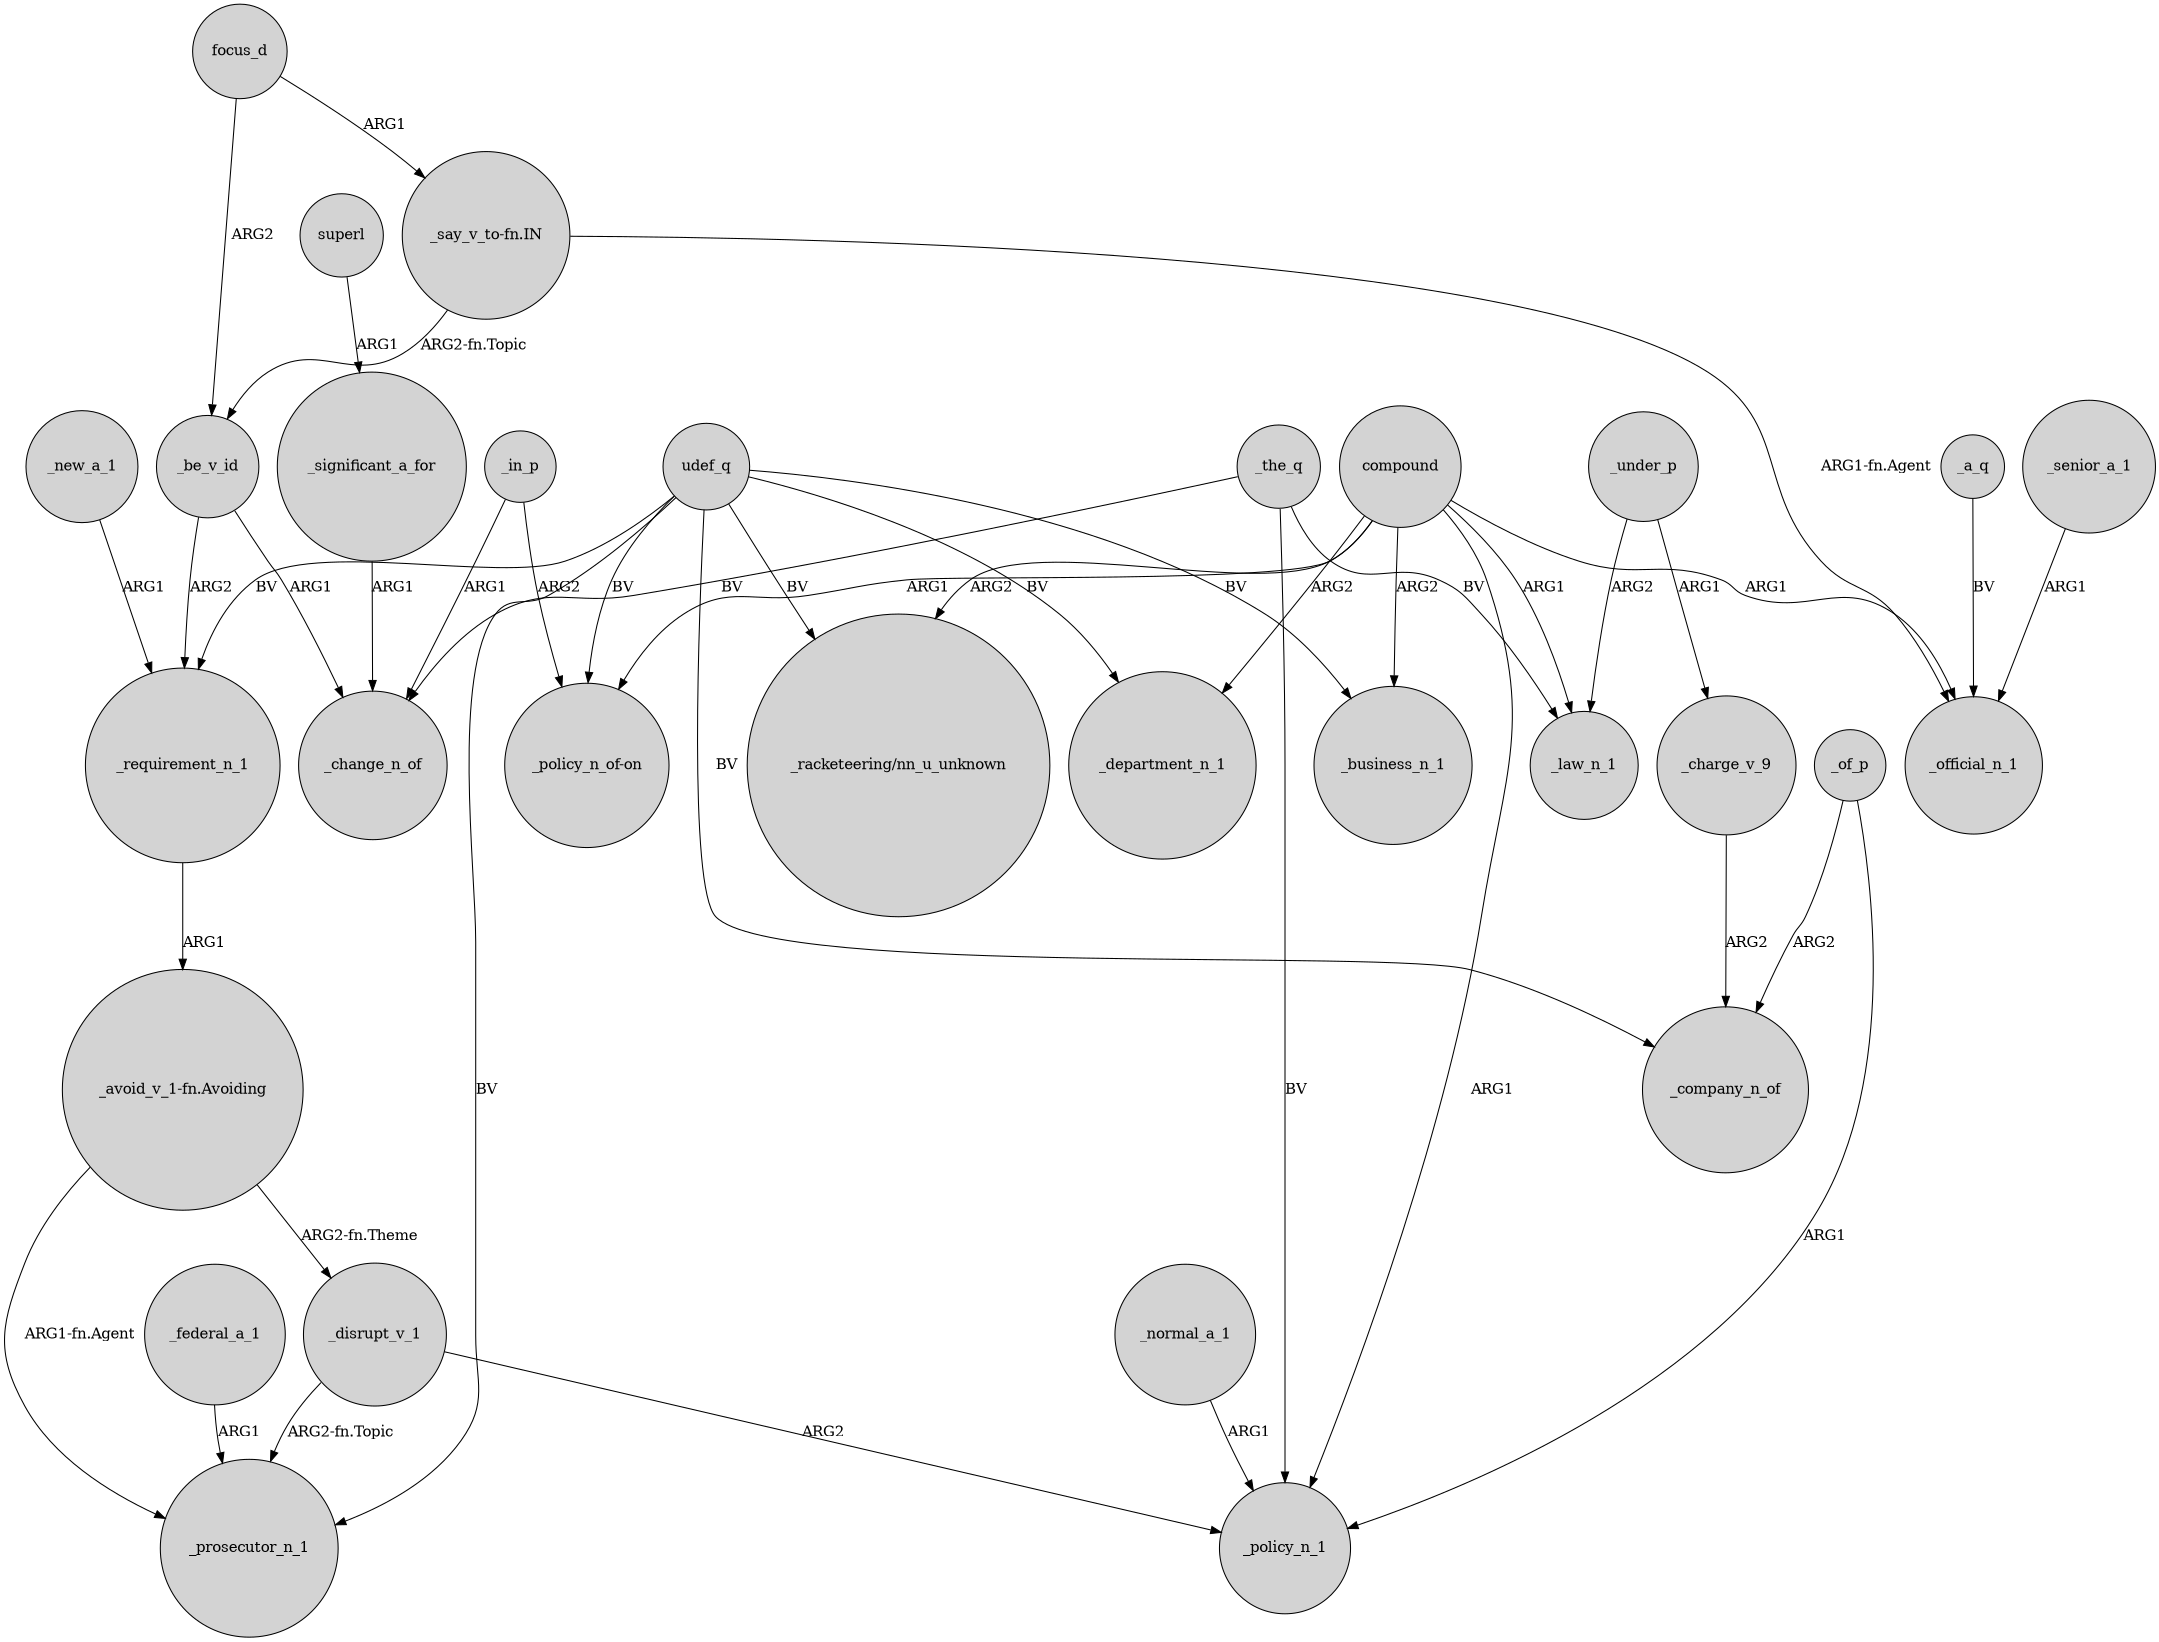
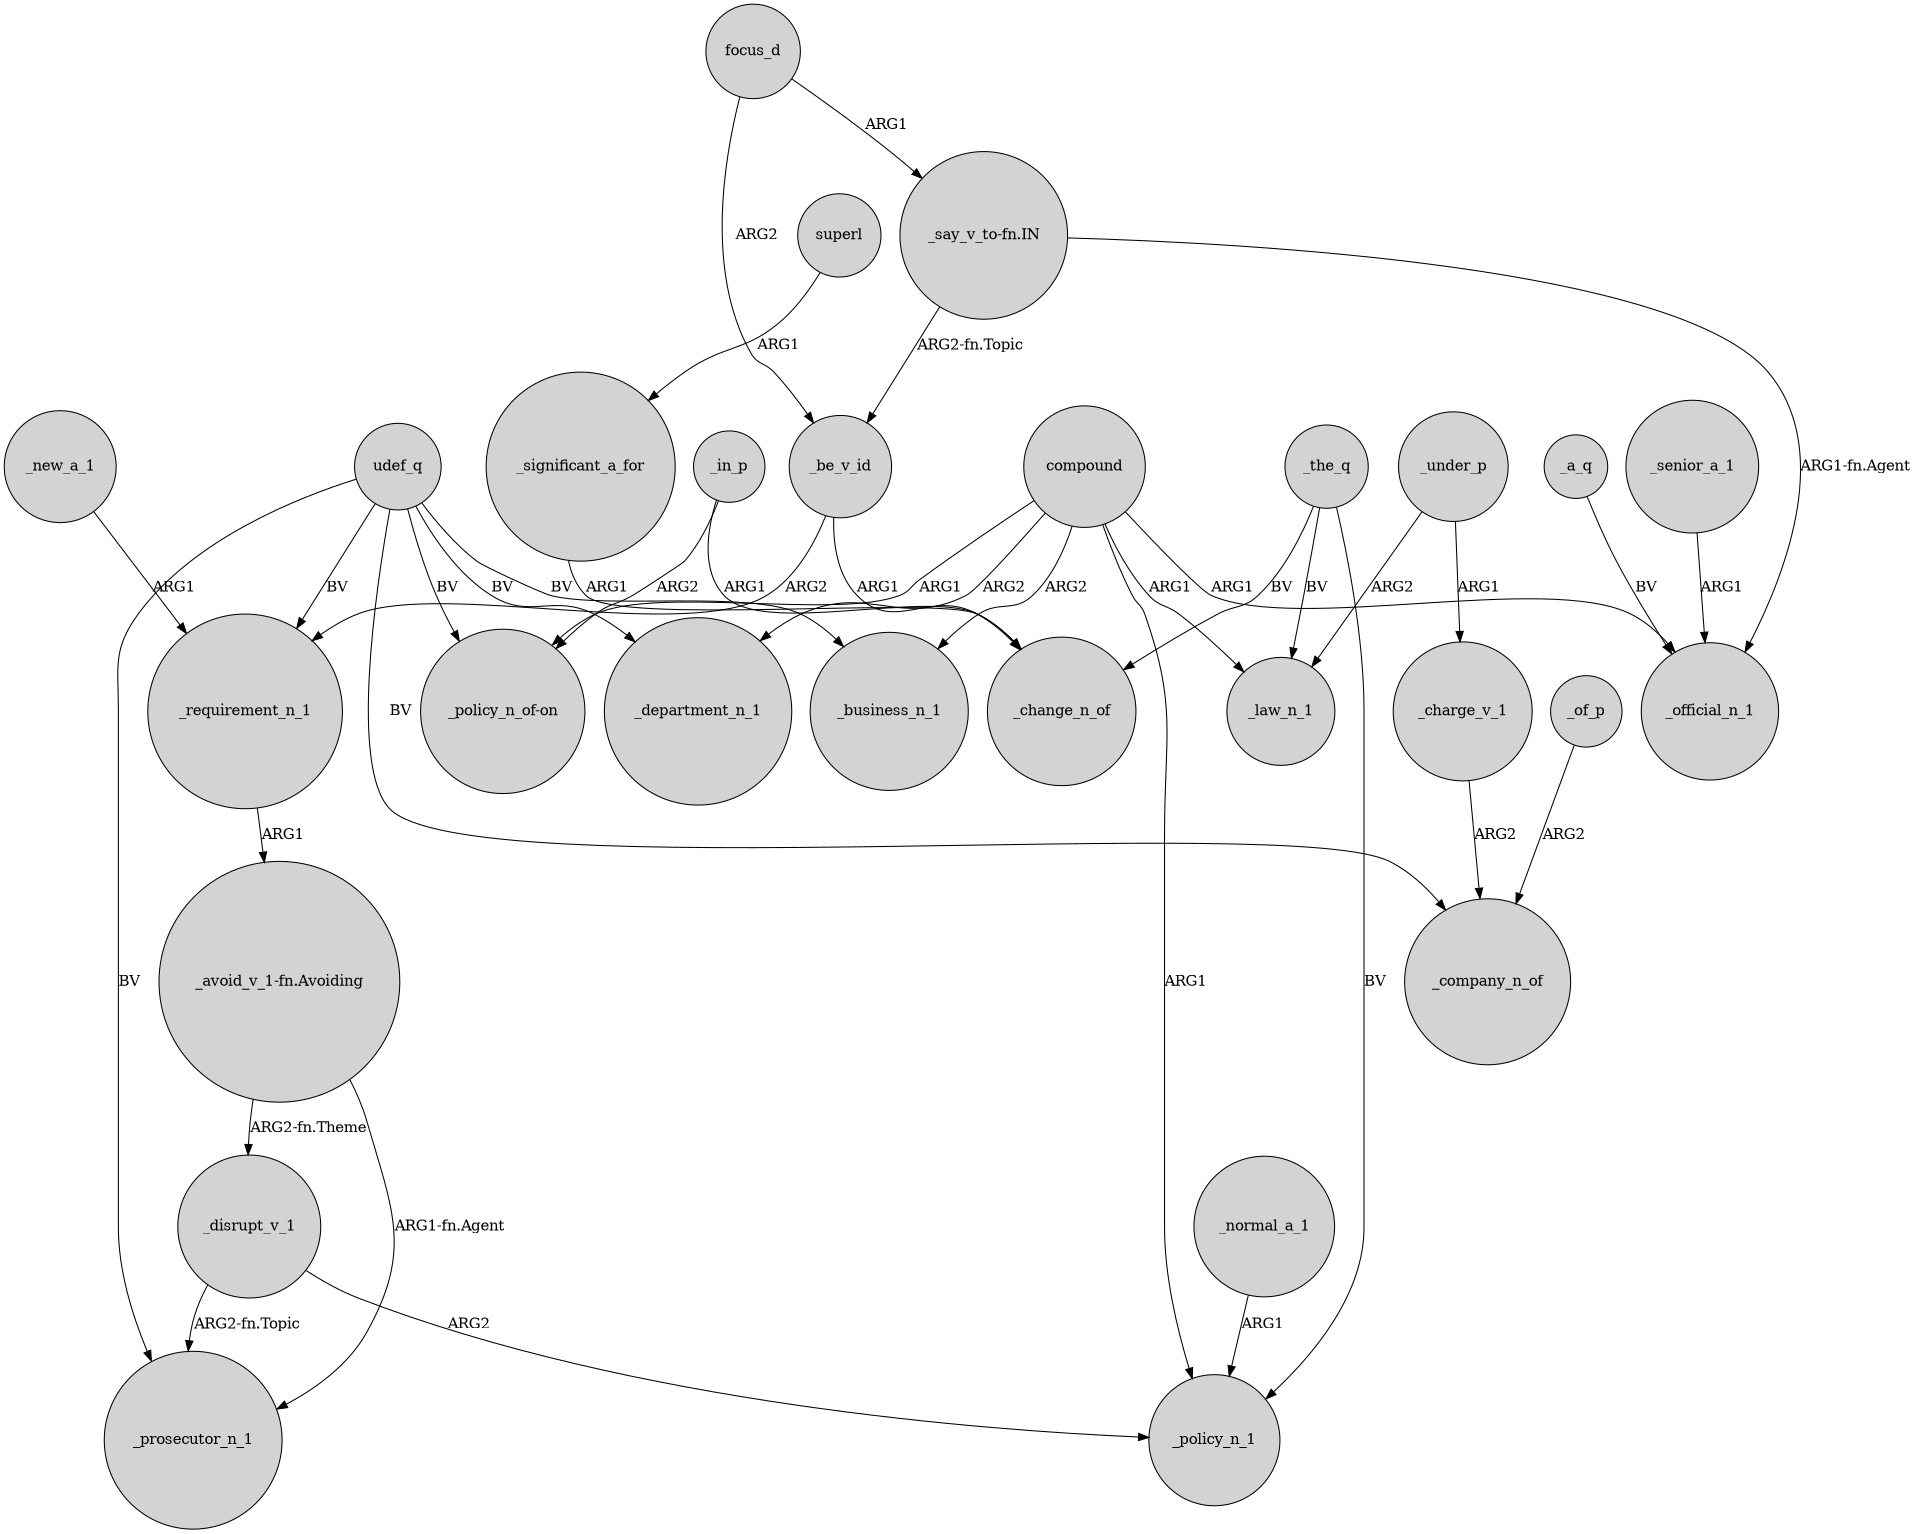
(899, 765) -> none
(1727, 765) -> (1463, 711)
(1774, 1270) -> none
(215, 1335) -> none
